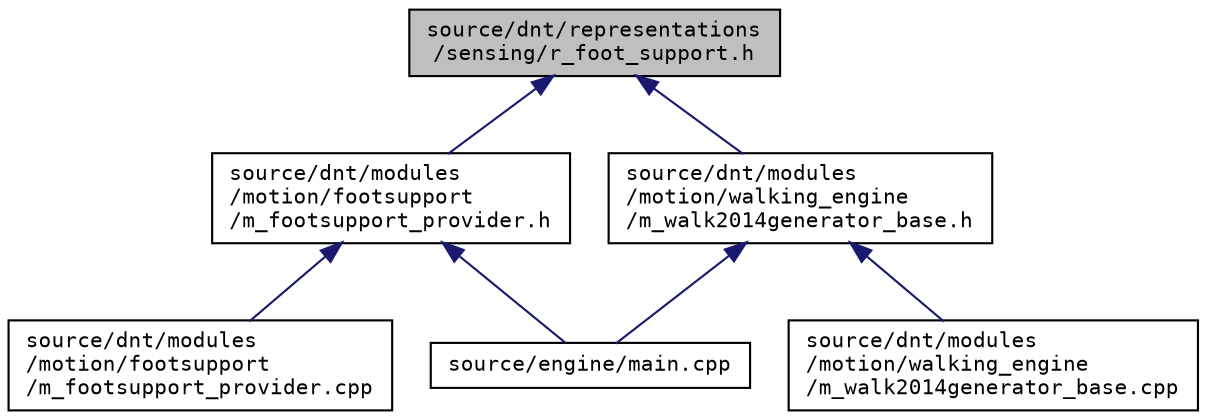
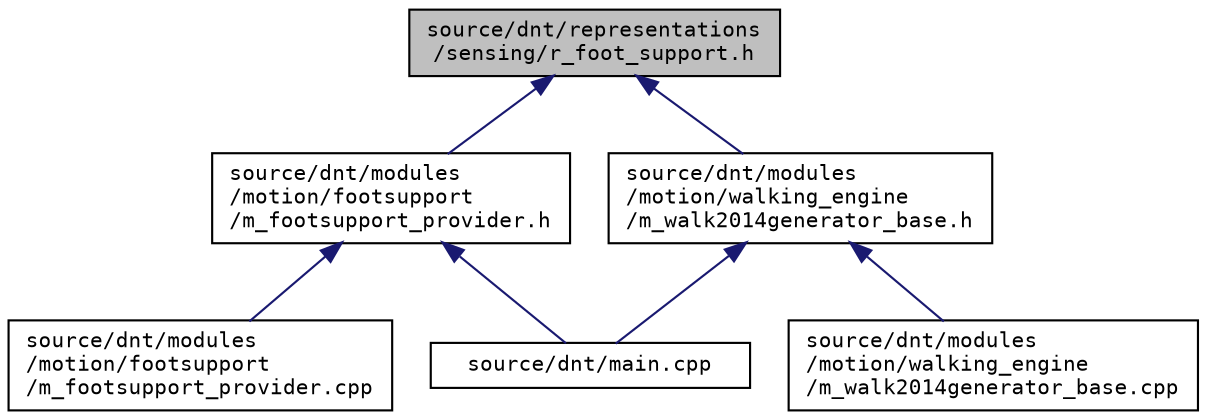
(590, 365) -> (590, 365)
